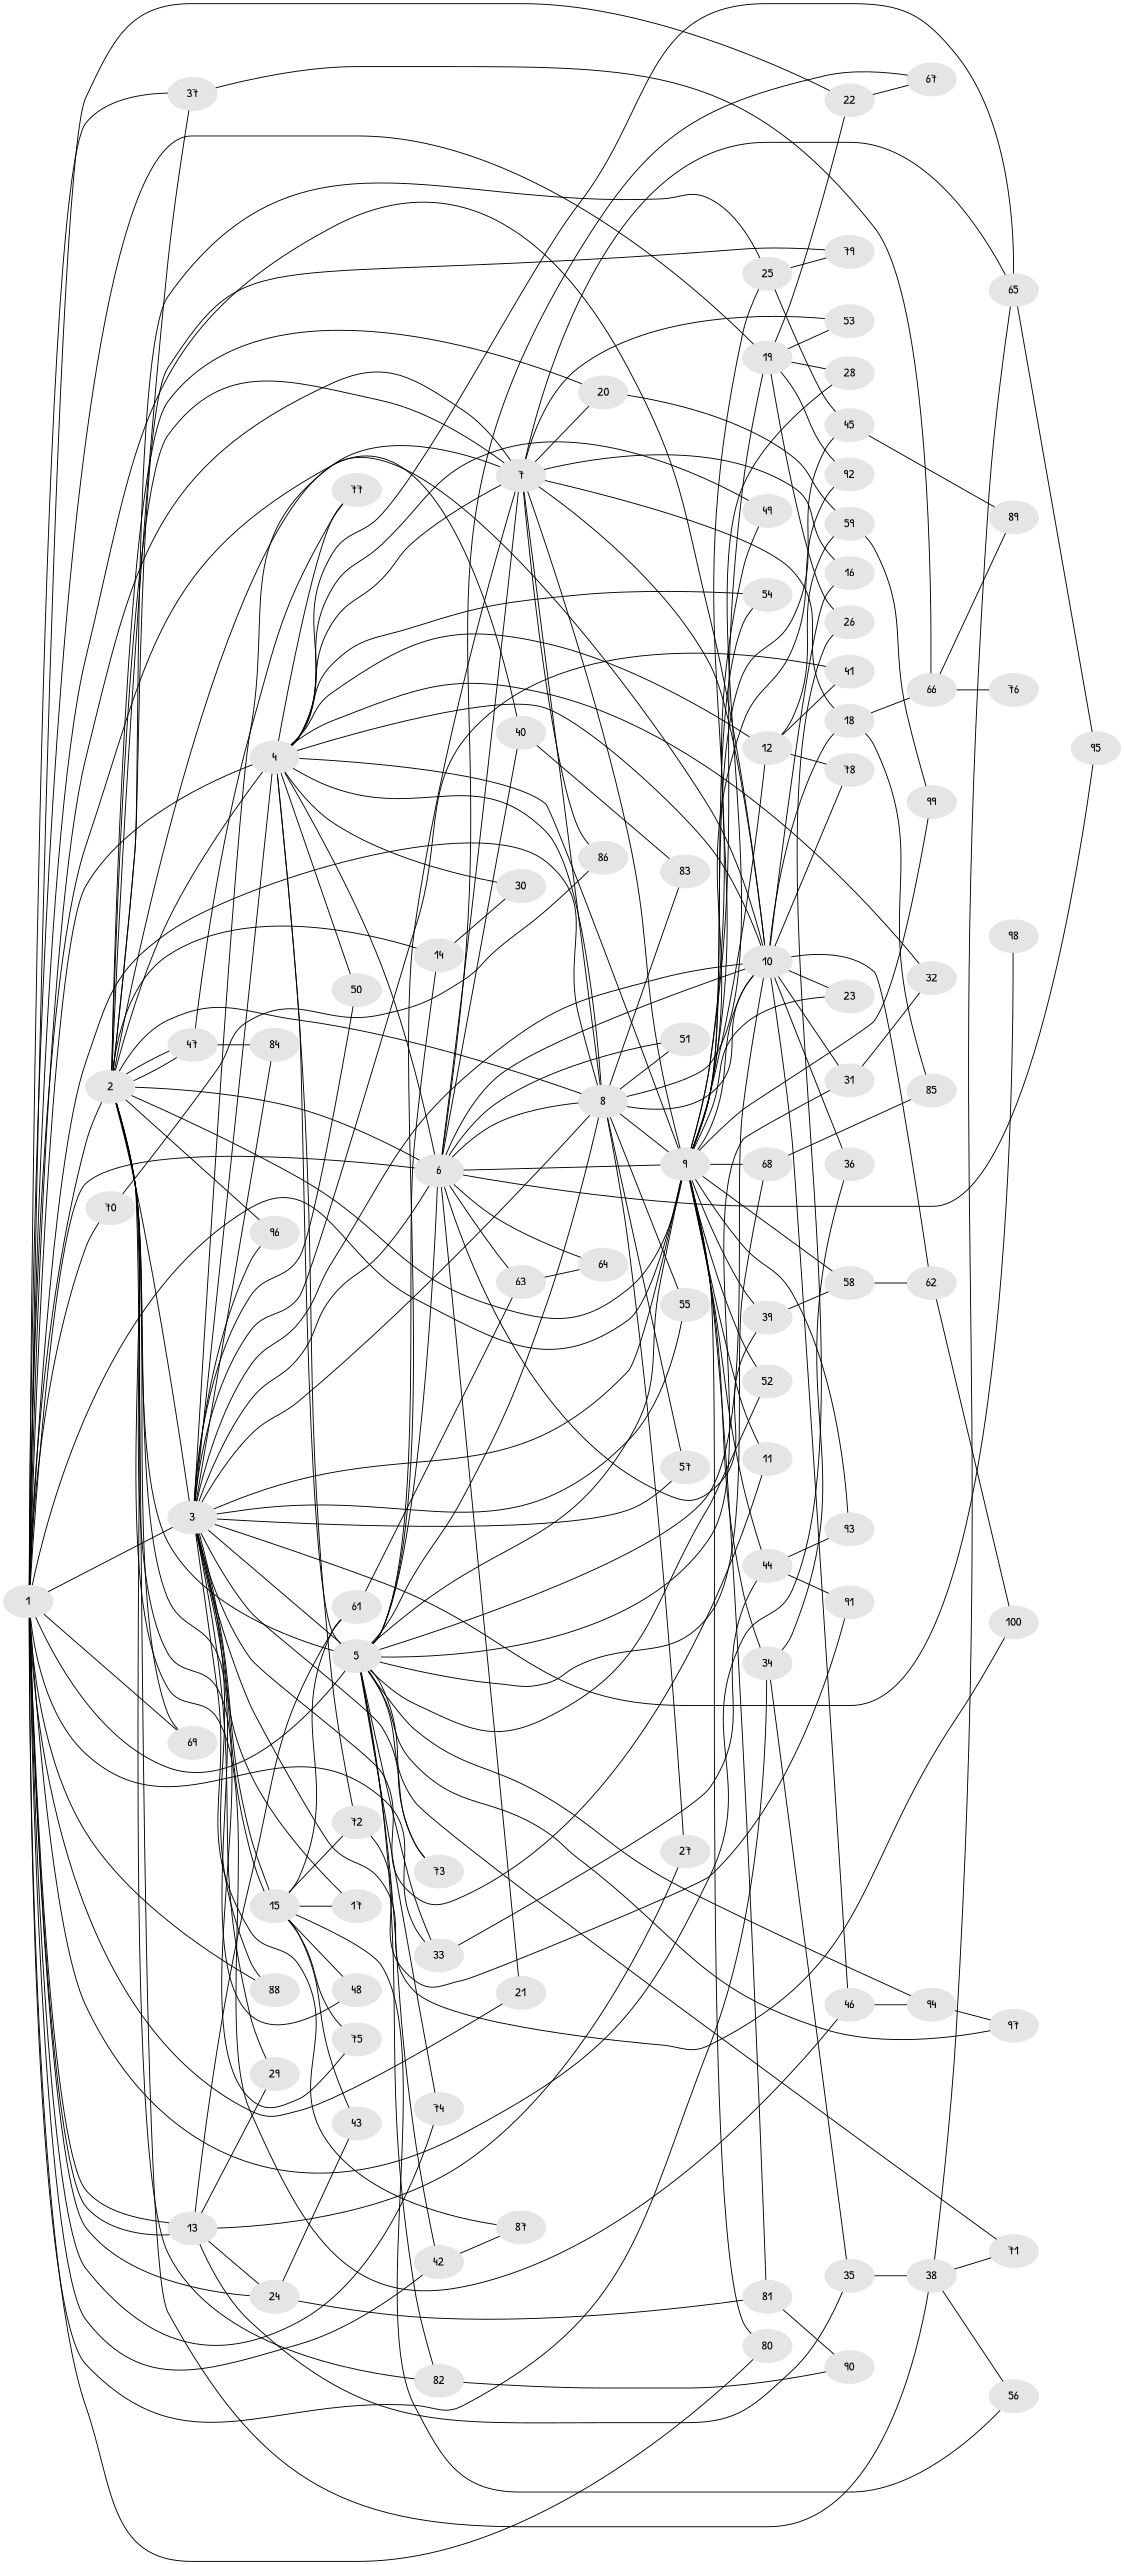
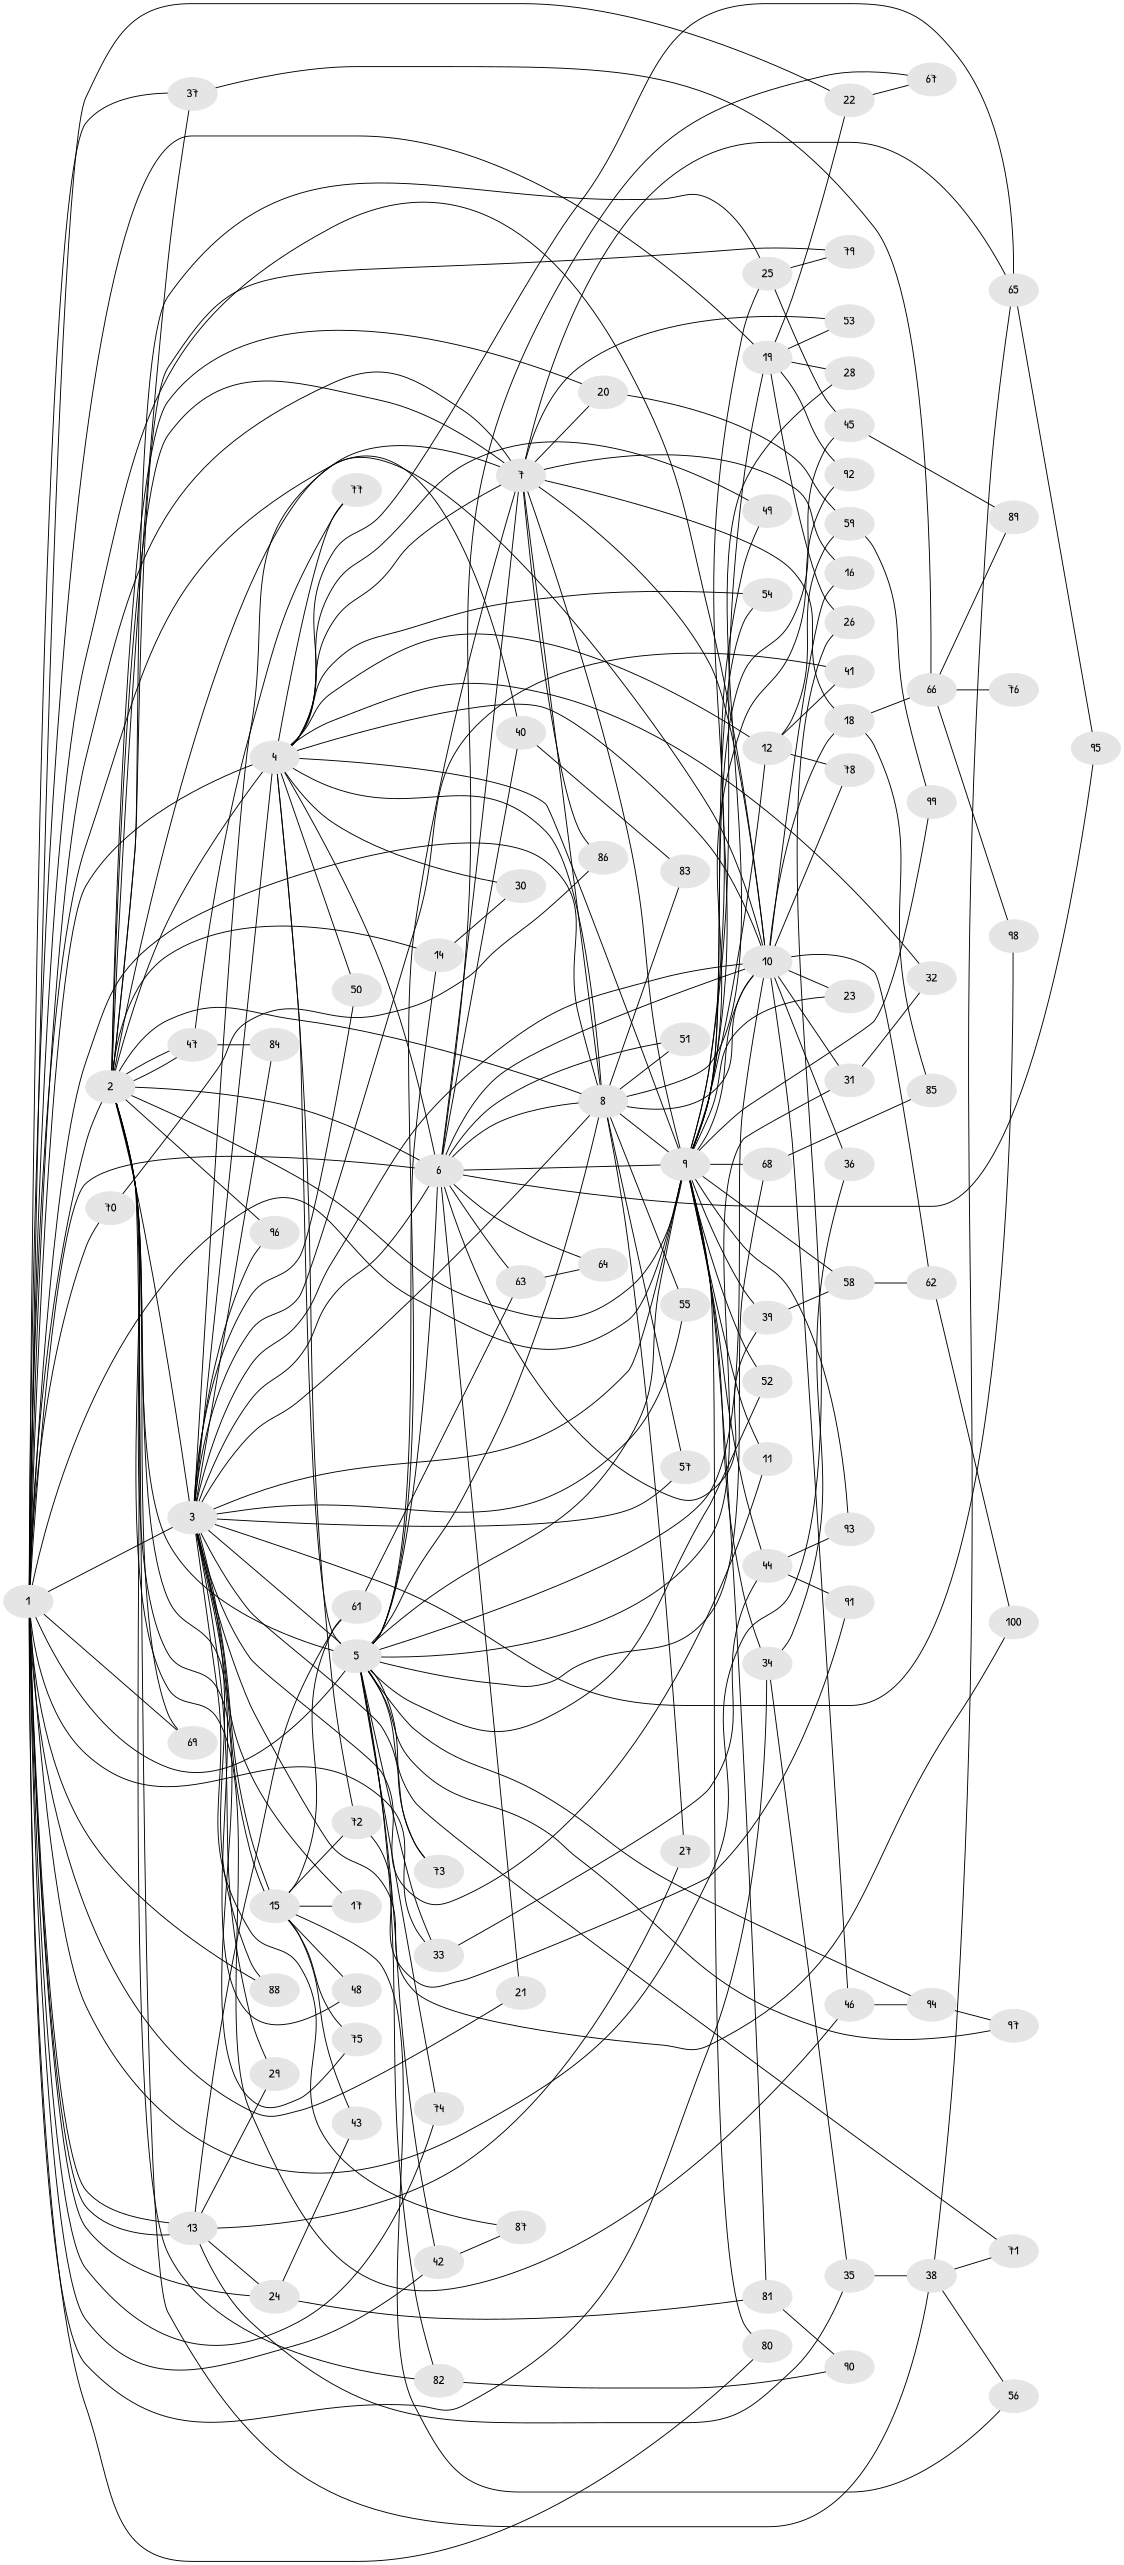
none -> (967, 797)
